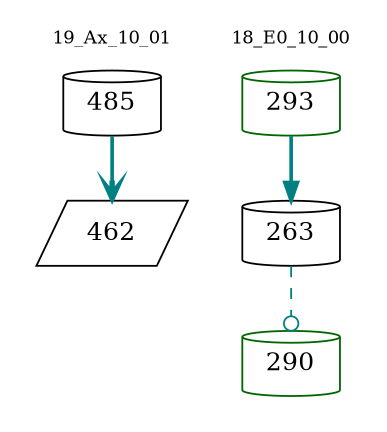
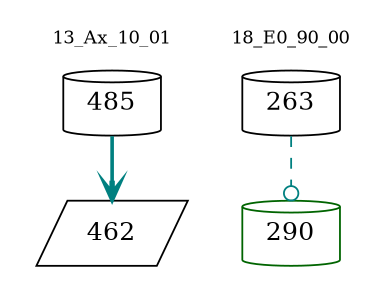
(112, 39) -> (112, 39)
(291, 39) -> (291, 39)
(291, 103) -> none
